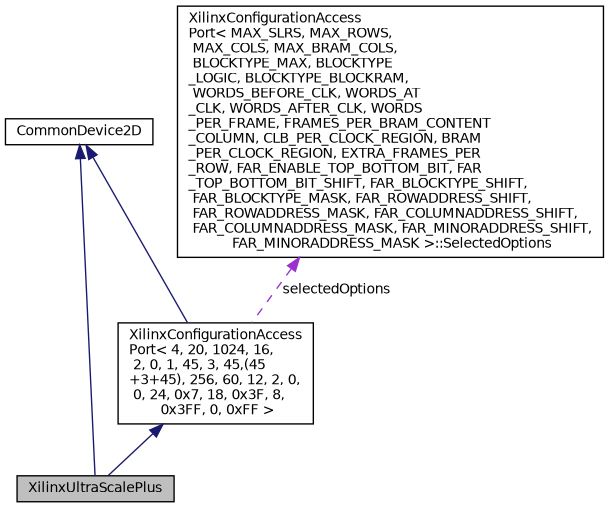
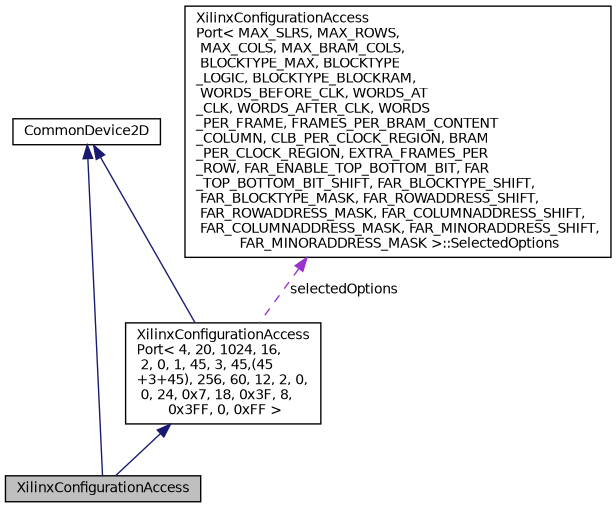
(96, 489) -> (103, 489)
